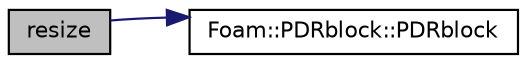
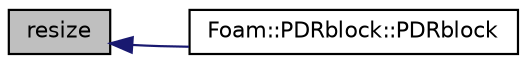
(138, 19) -> (161, 46)
